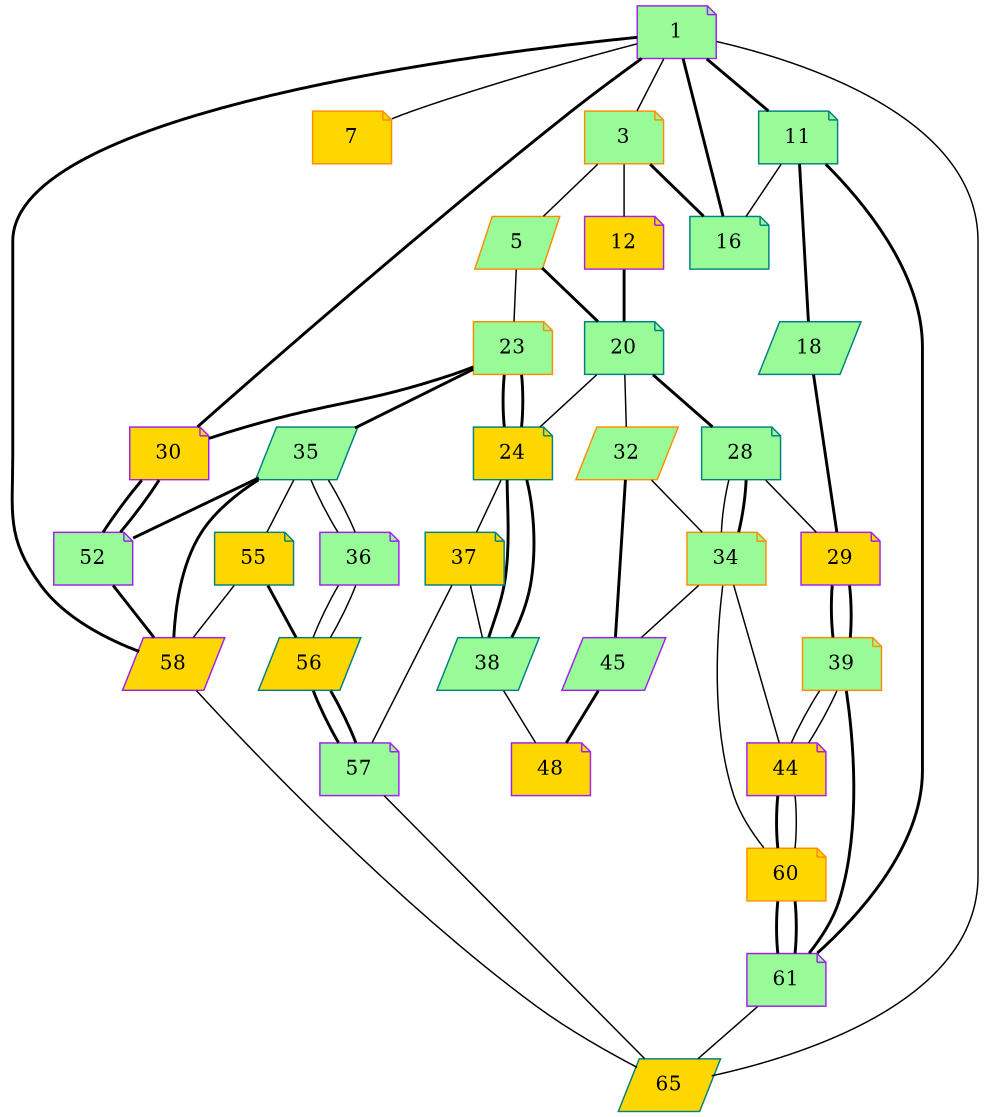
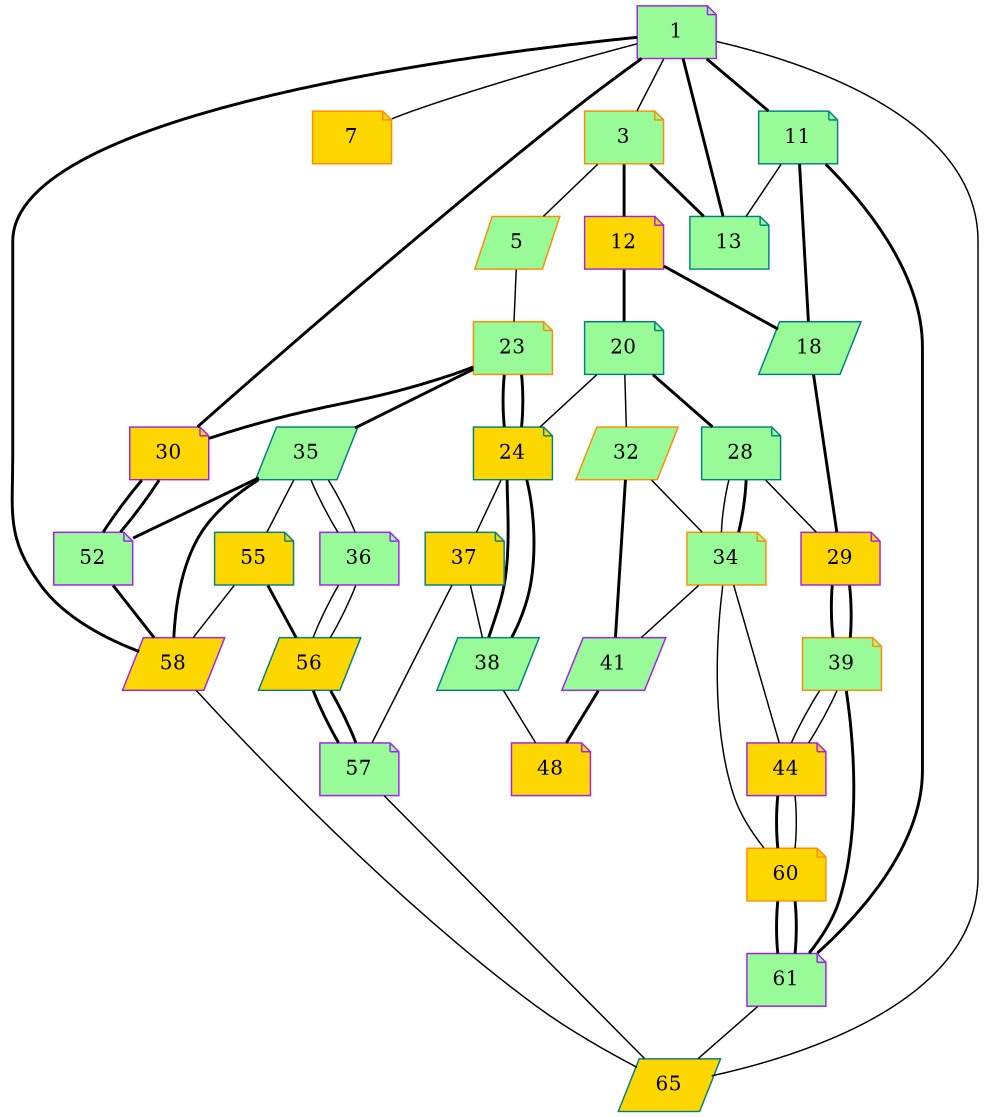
(624, 190) -> (624, 190)
(729, 243) -> (729, 243)
(570, 295) -> none
none -> (721, 298)
(614, 664) -> (614, 664)
